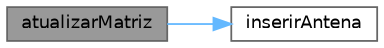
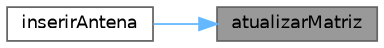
(190, 24) -> (176, 24)
